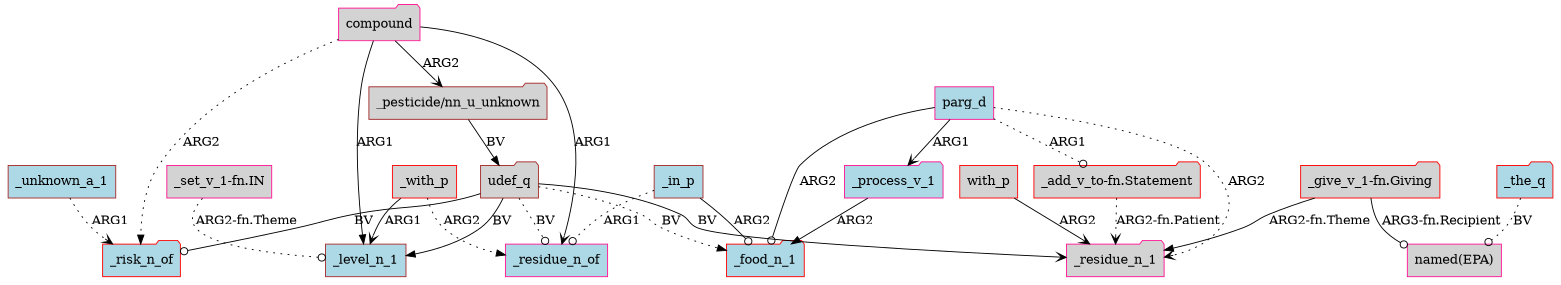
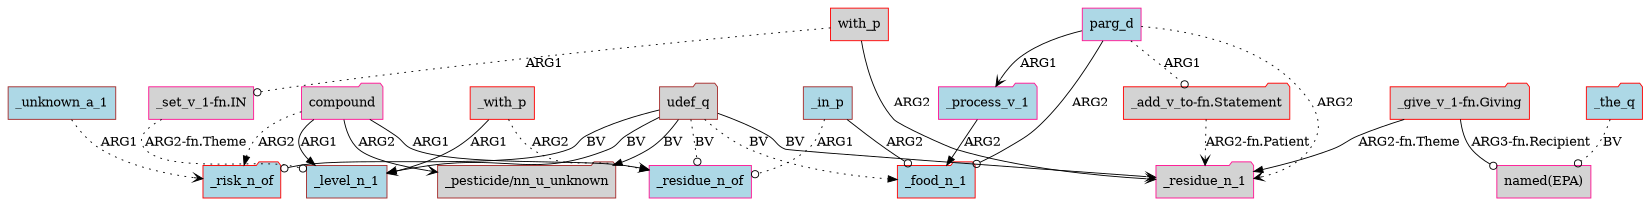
none -> (545, 56)
(481, 139) -> (654, 146)
